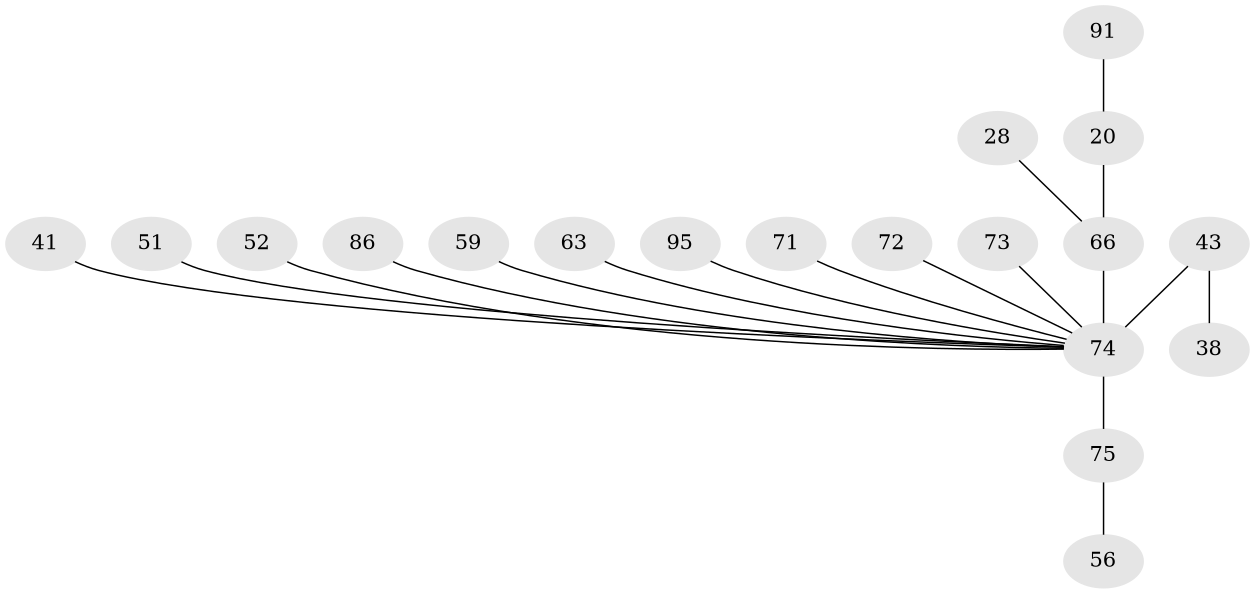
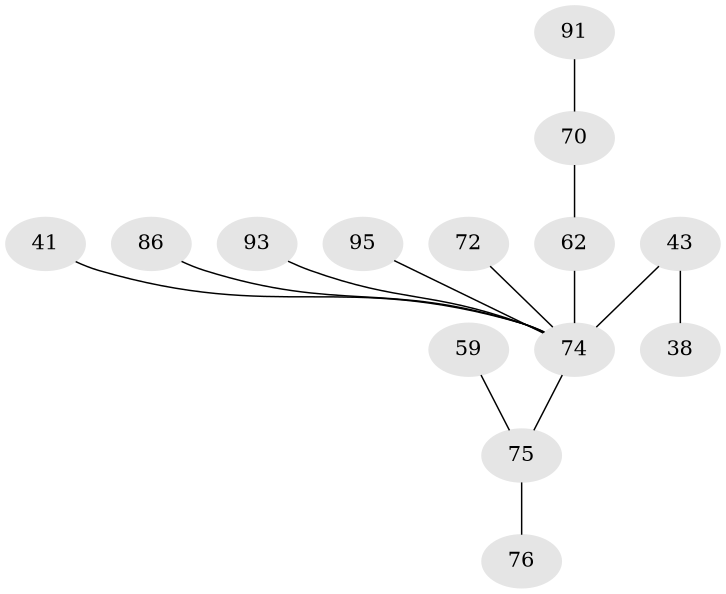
(998, 138) -> none
(1104, 138) -> (575, 138)
(151, 244) -> none
(257, 244) -> none
(575, 244) -> (257, 244)
(786, 244) -> none
(998, 244) -> none
(1104, 244) -> (575, 244)
(778, 322) -> (495, 403)
(1104, 561) -> (522, 561)
